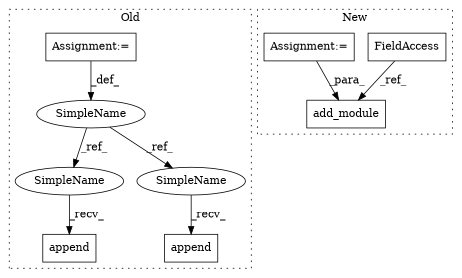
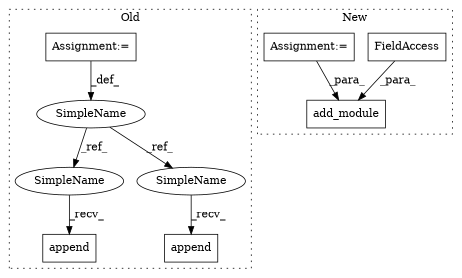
(393, 81) -> (398, 81)
